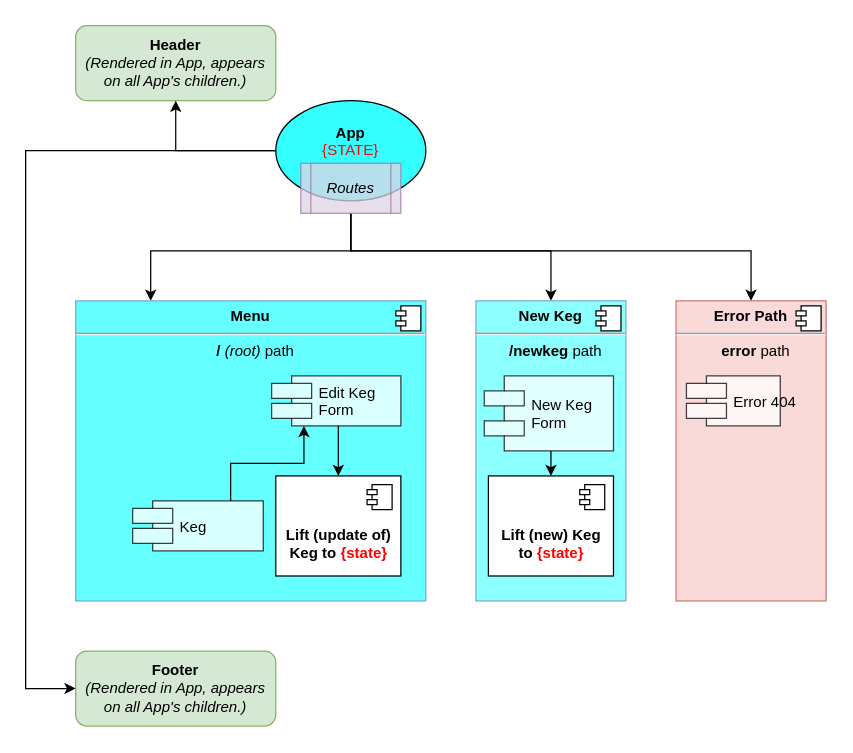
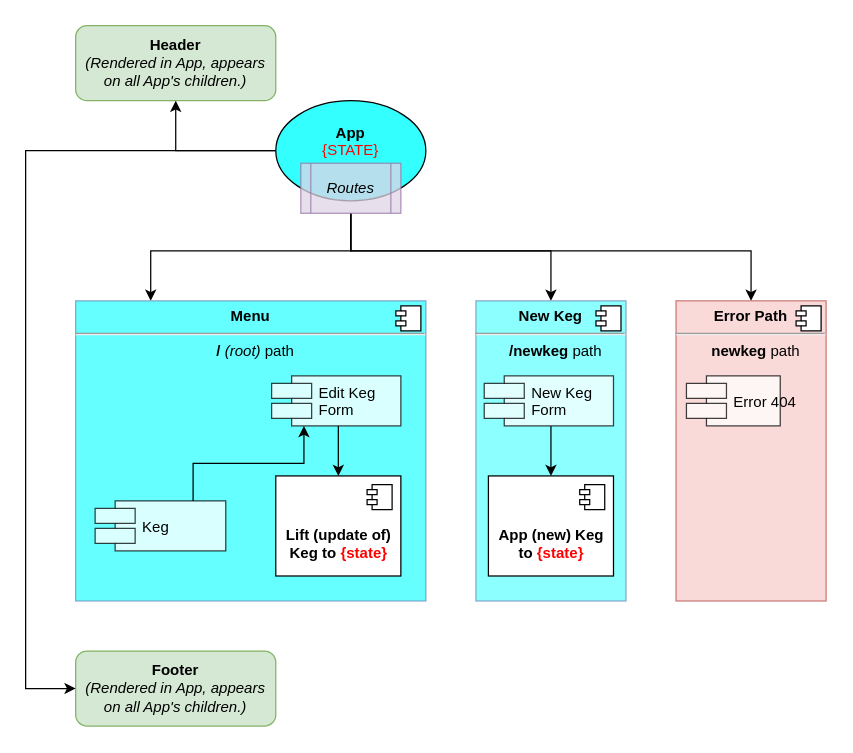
(716, 301) -> (720, 301)
(549, 413) -> (549, 401)
(198, 526) -> (160, 526)
(551, 526) -> (551, 526)
